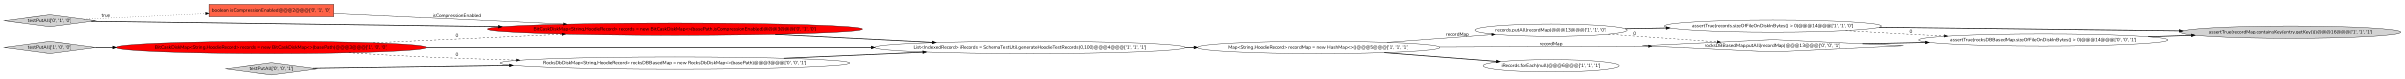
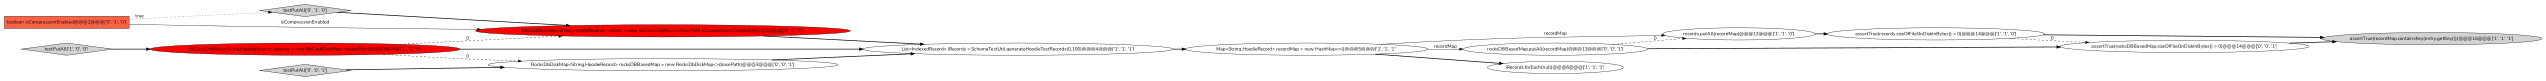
(145, 16) -> (199, 16)
(1663, 38) -> (1648, 41)
(1773, 46) -> (1555, 49)
